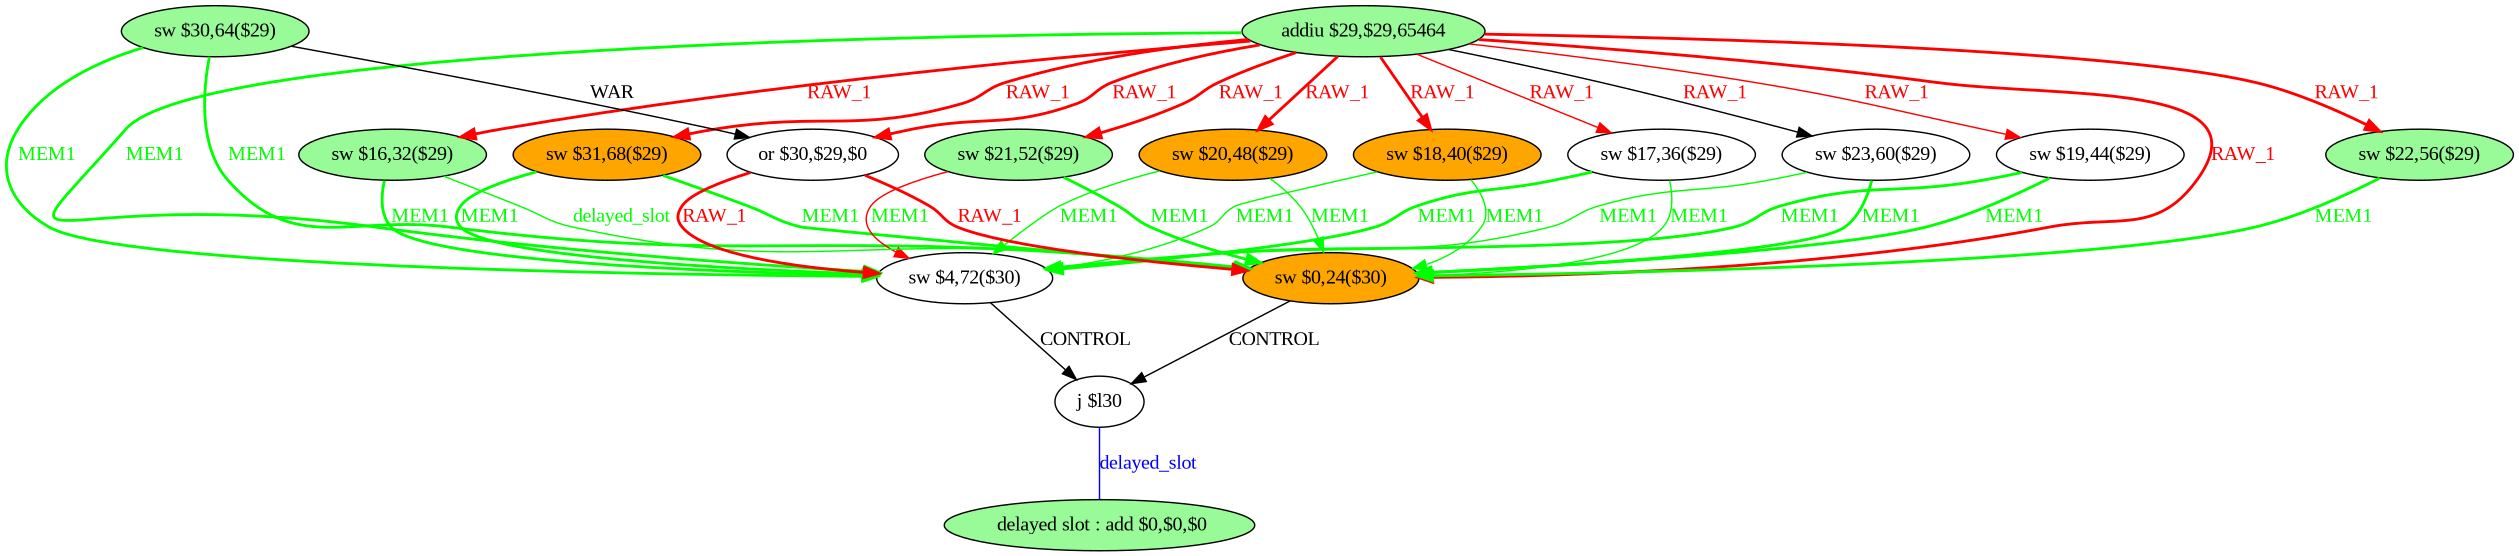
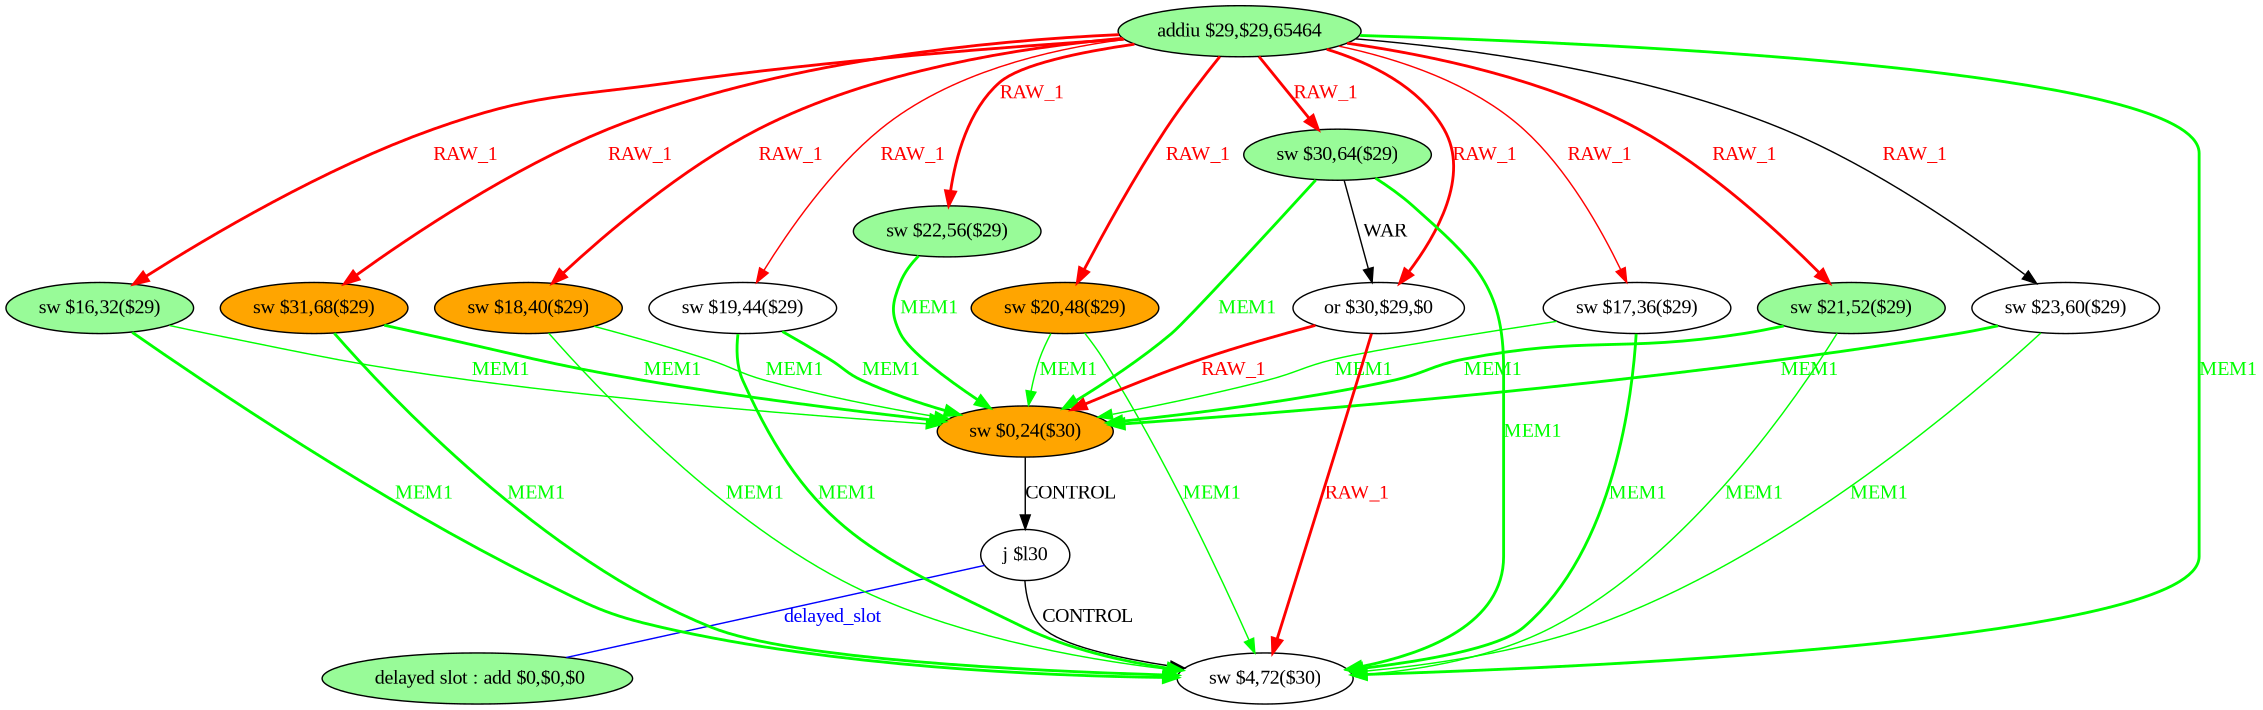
(2199, 174) -> (1284, 87)
(880, 198) -> (1643, 565)
(622, 216) -> (501, 370)
(1028, 336) -> (1039, 624)
